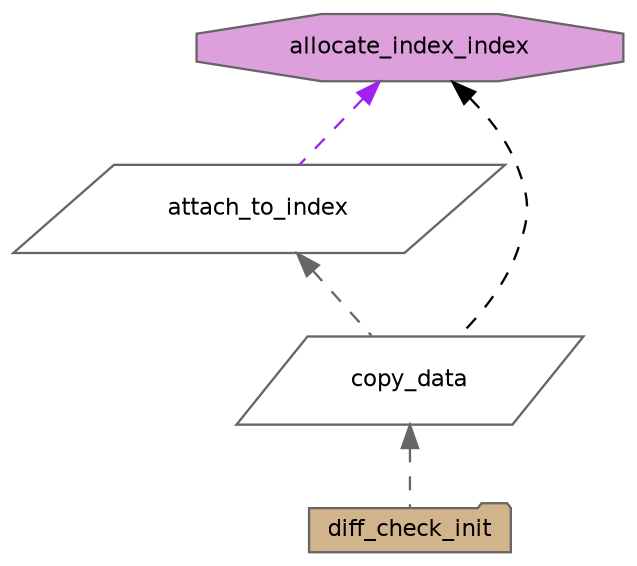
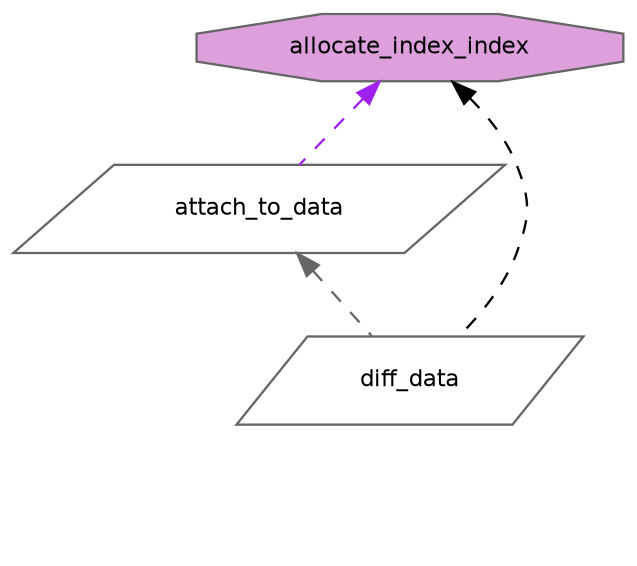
(259, 209) -> (259, 209)
(410, 381) -> (410, 381)
(410, 530) -> none
